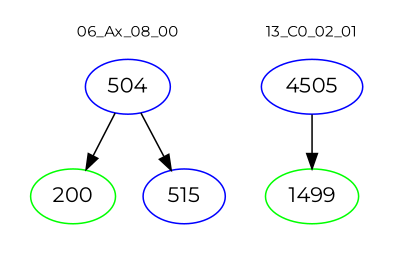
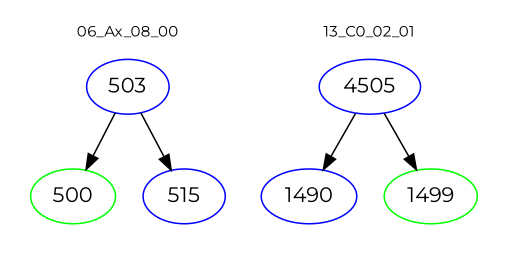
(128, 87) -> (128, 87)
(73, 196) -> (73, 196)
none -> (309, 196)
